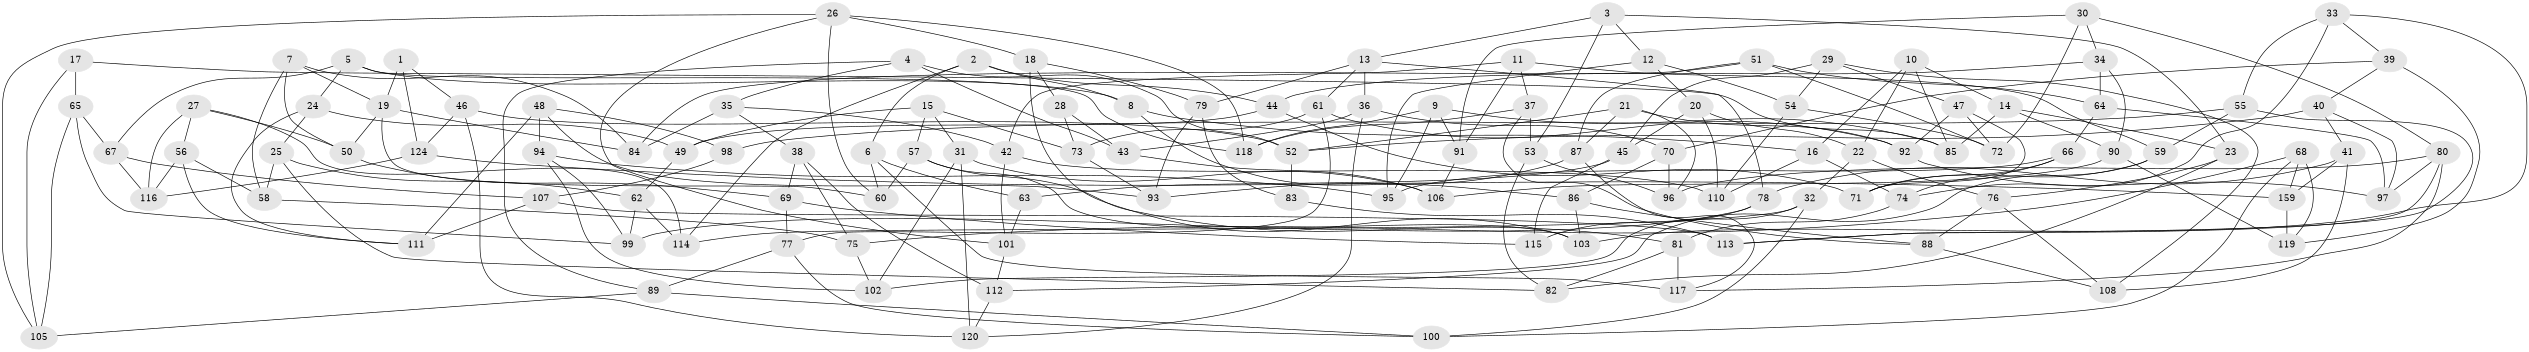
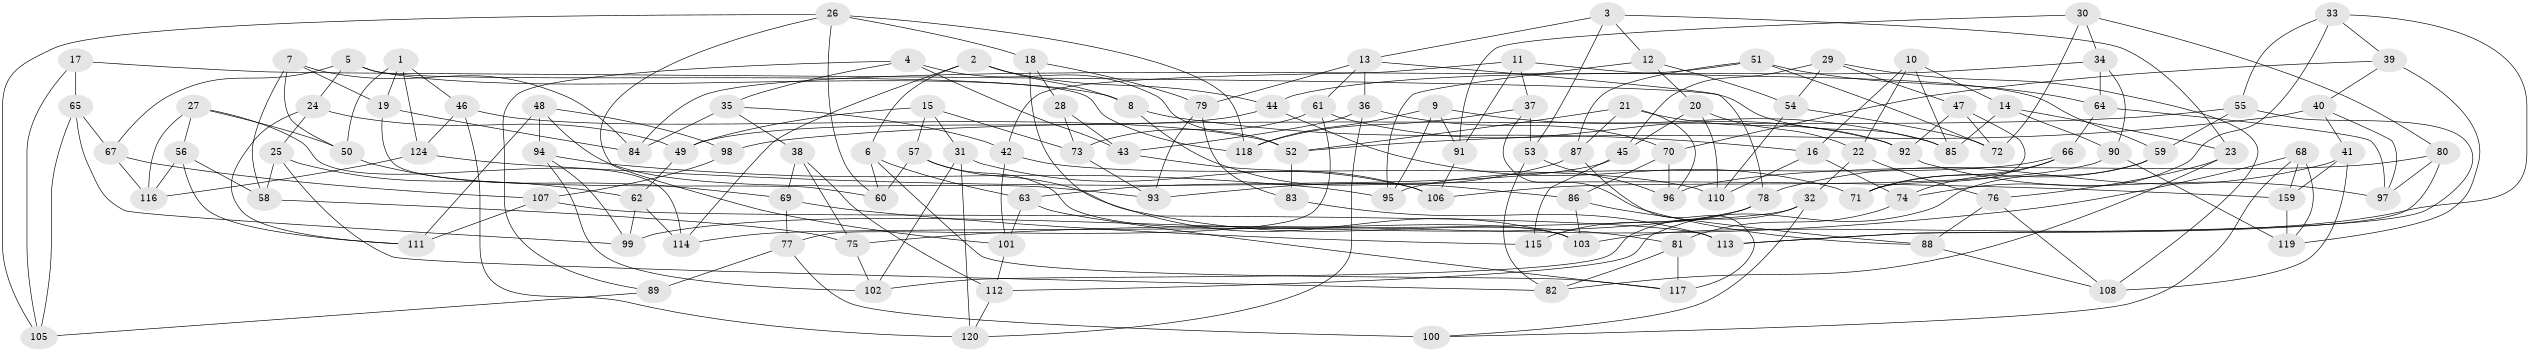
(365, 130) -> (358, 99)
(2112, 277) -> (1333, 250)
(1042, 316) -> none
